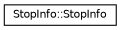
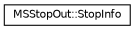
(60, 15) -> (67, 15)
